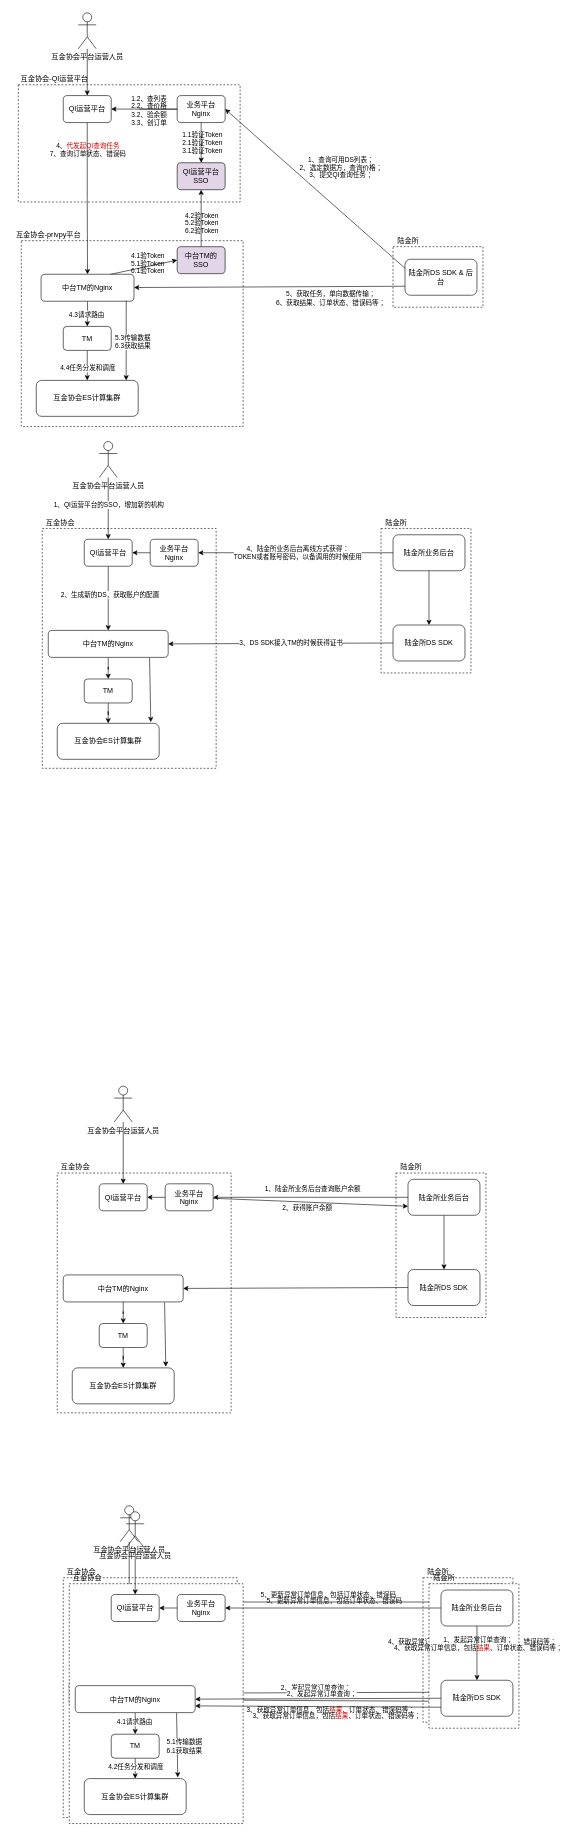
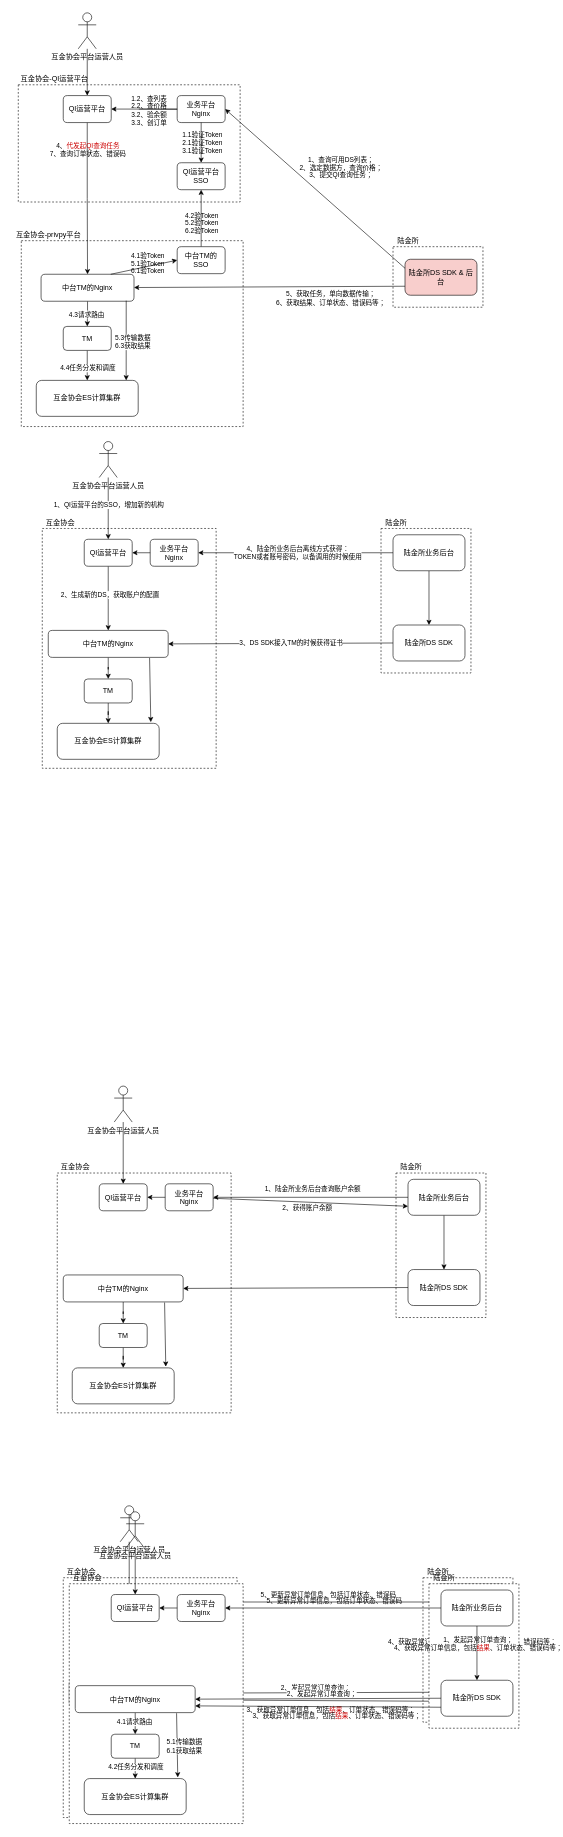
(201, 176) -> (201, 176)
(201, 260) -> (201, 260)
(441, 277) -> (441, 277)
